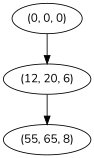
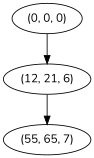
(47, 79) -> (47, 79)
(47, 140) -> (47, 140)
